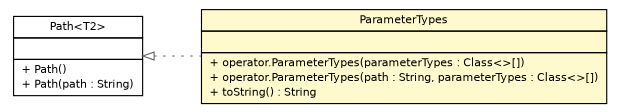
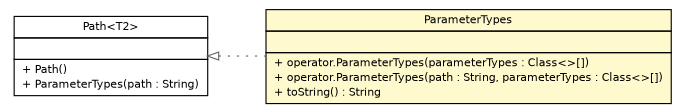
(78, 84) -> (111, 84)
